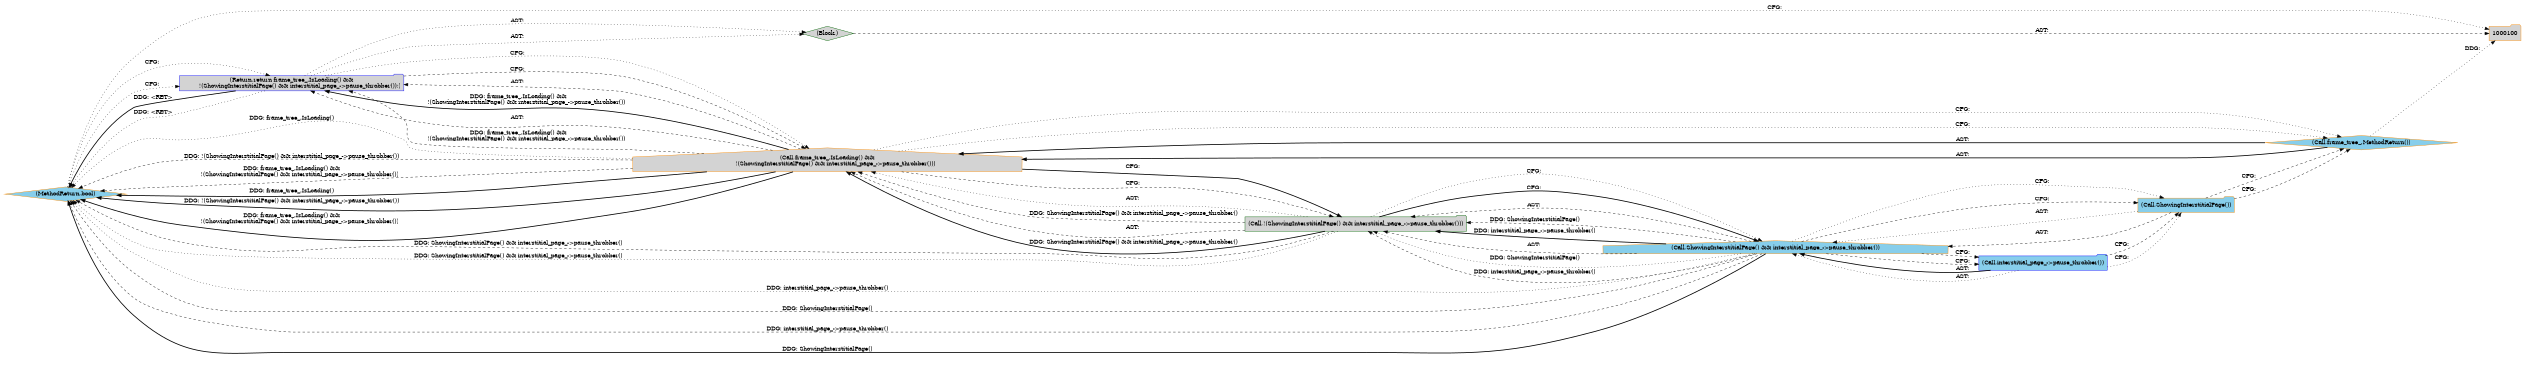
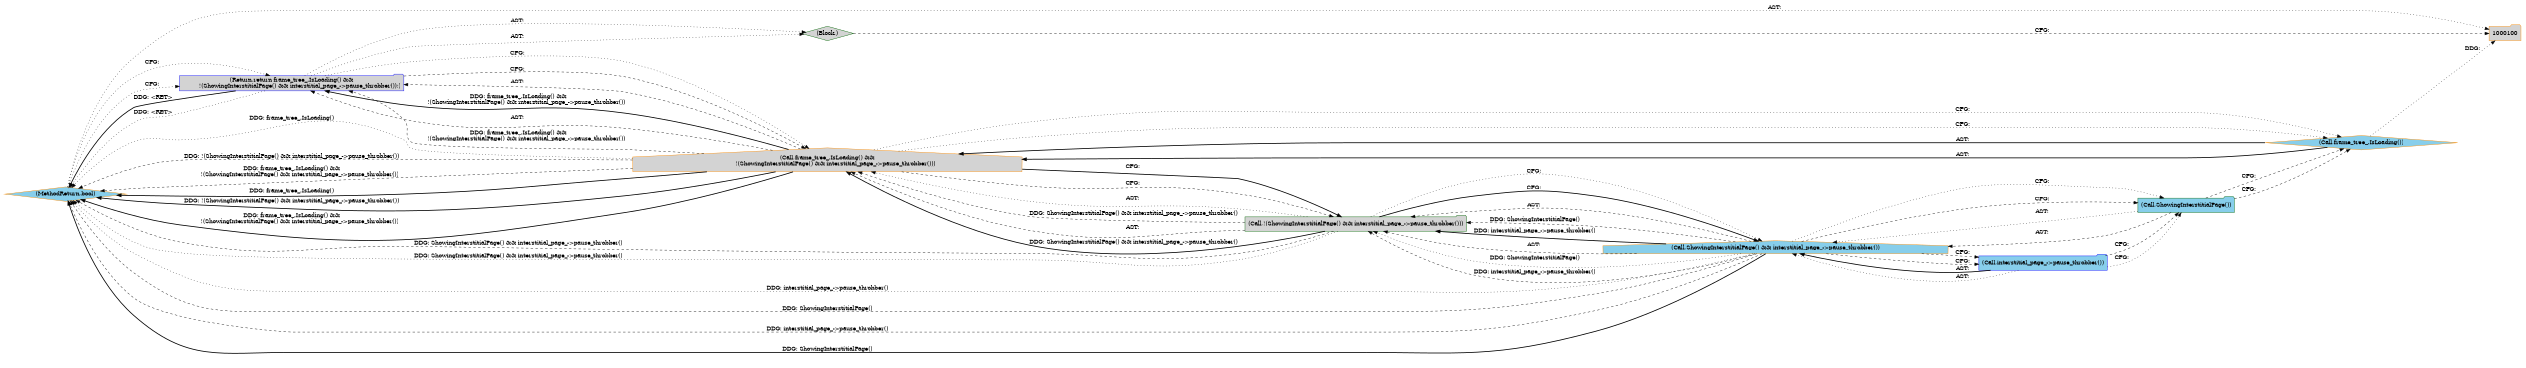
(1776, 8) -> (1776, 8)
(2043, 30) -> (2043, 30)
(2361, 143) -> (2361, 143)
(2186, 205) -> (2186, 205)
